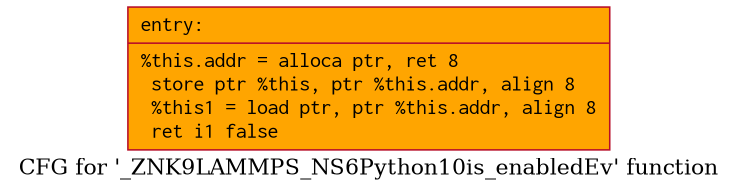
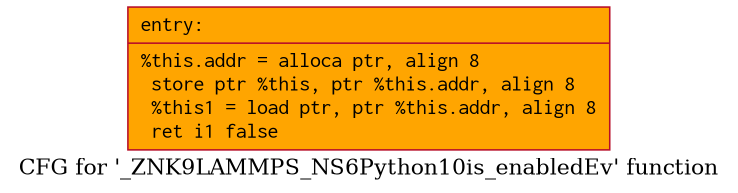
(300, 60) -> (311, 60)
